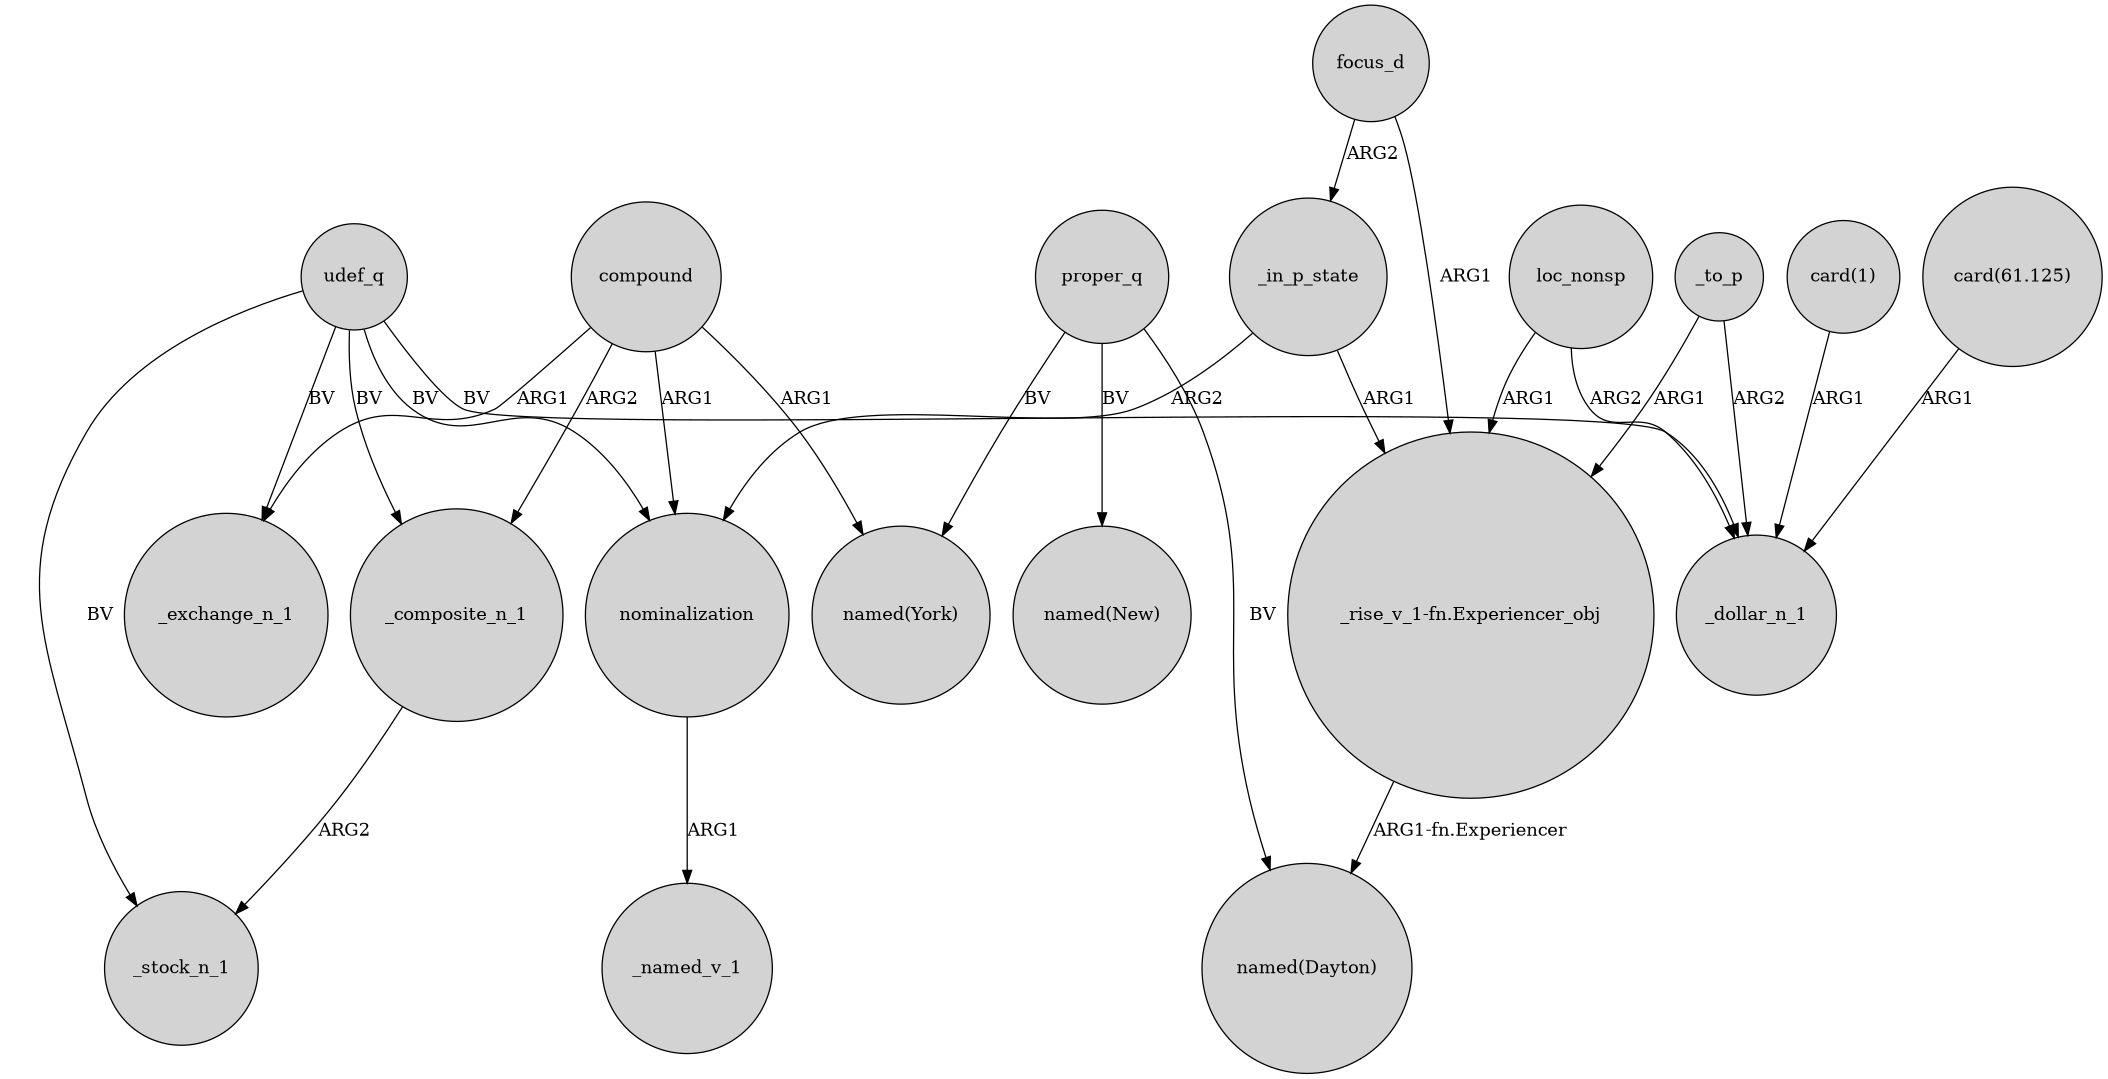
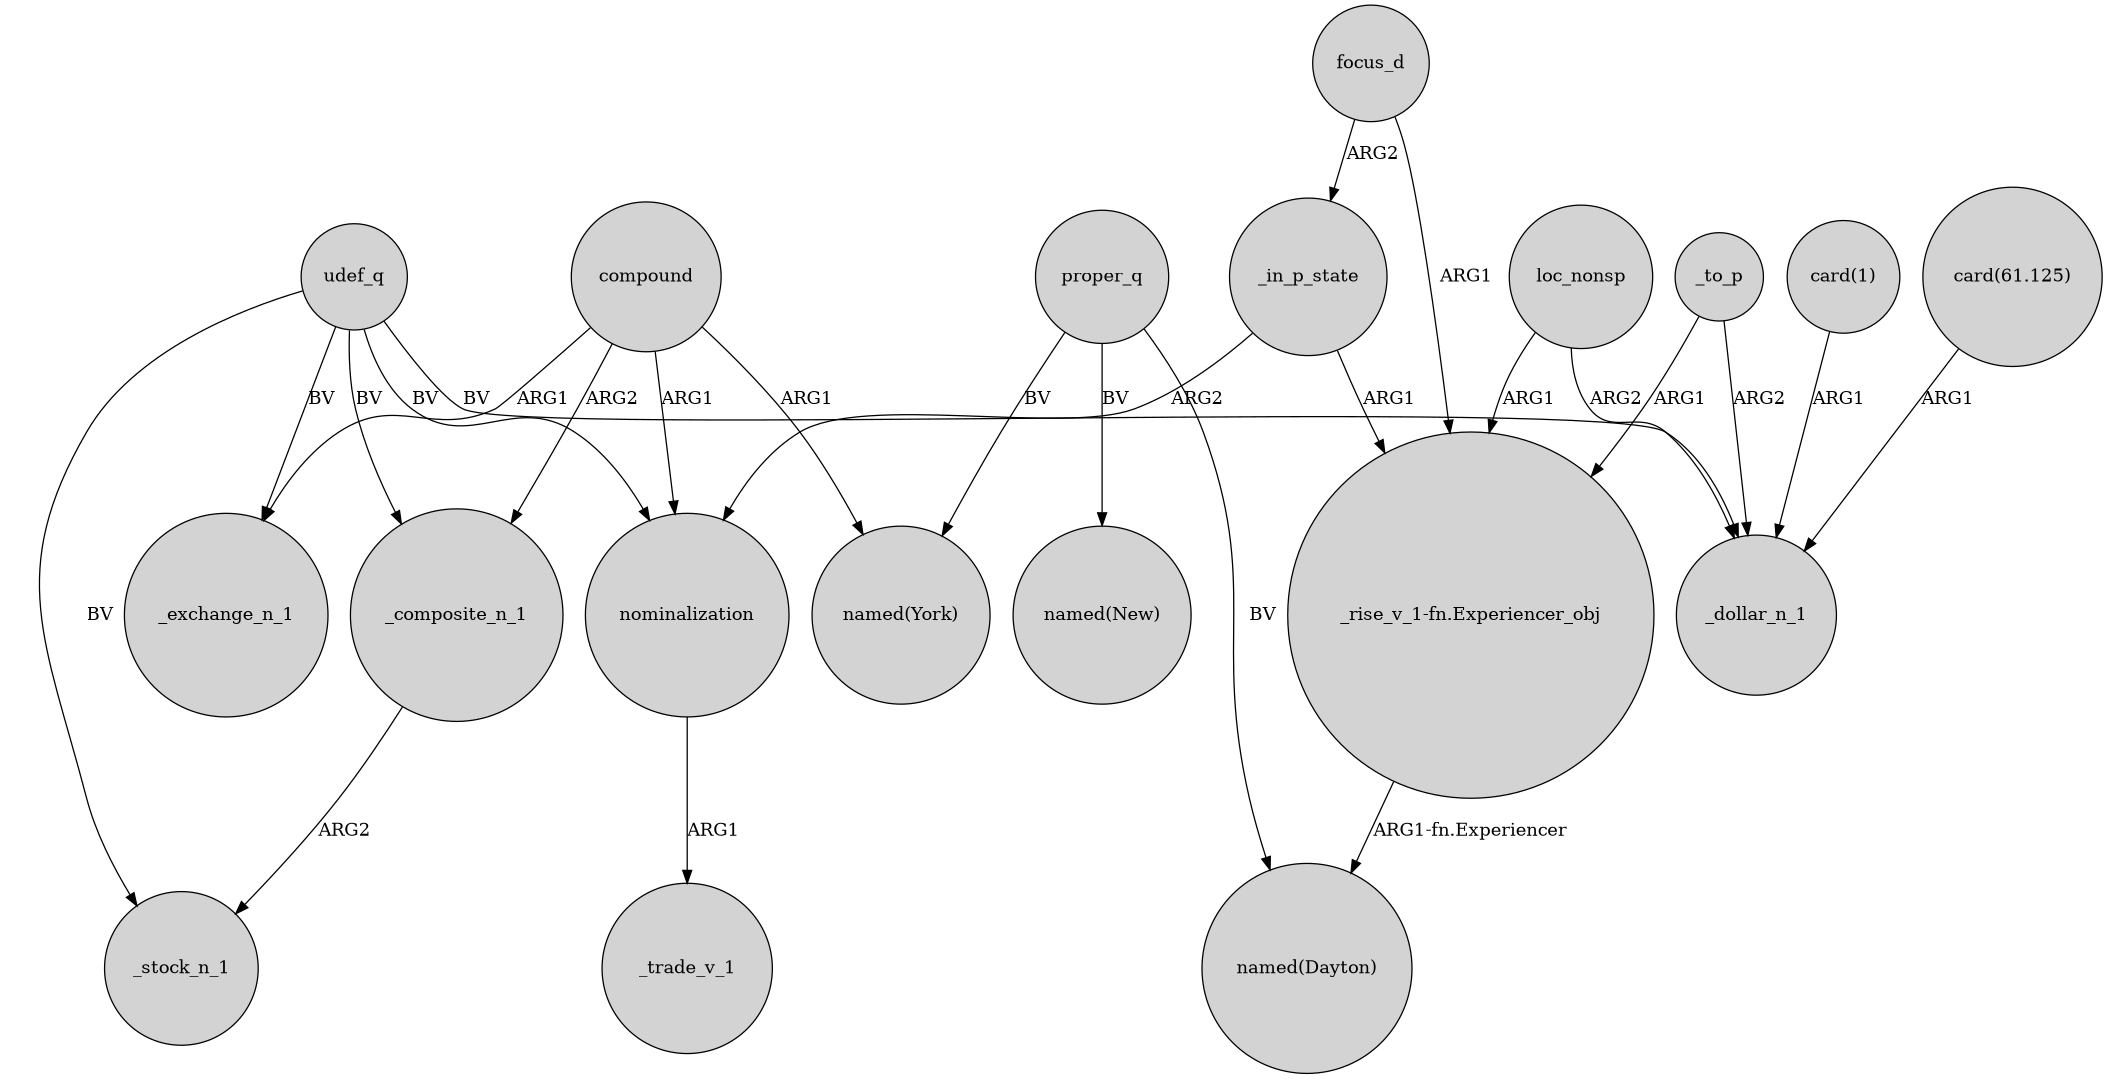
(687, 968) -> (687, 968)
